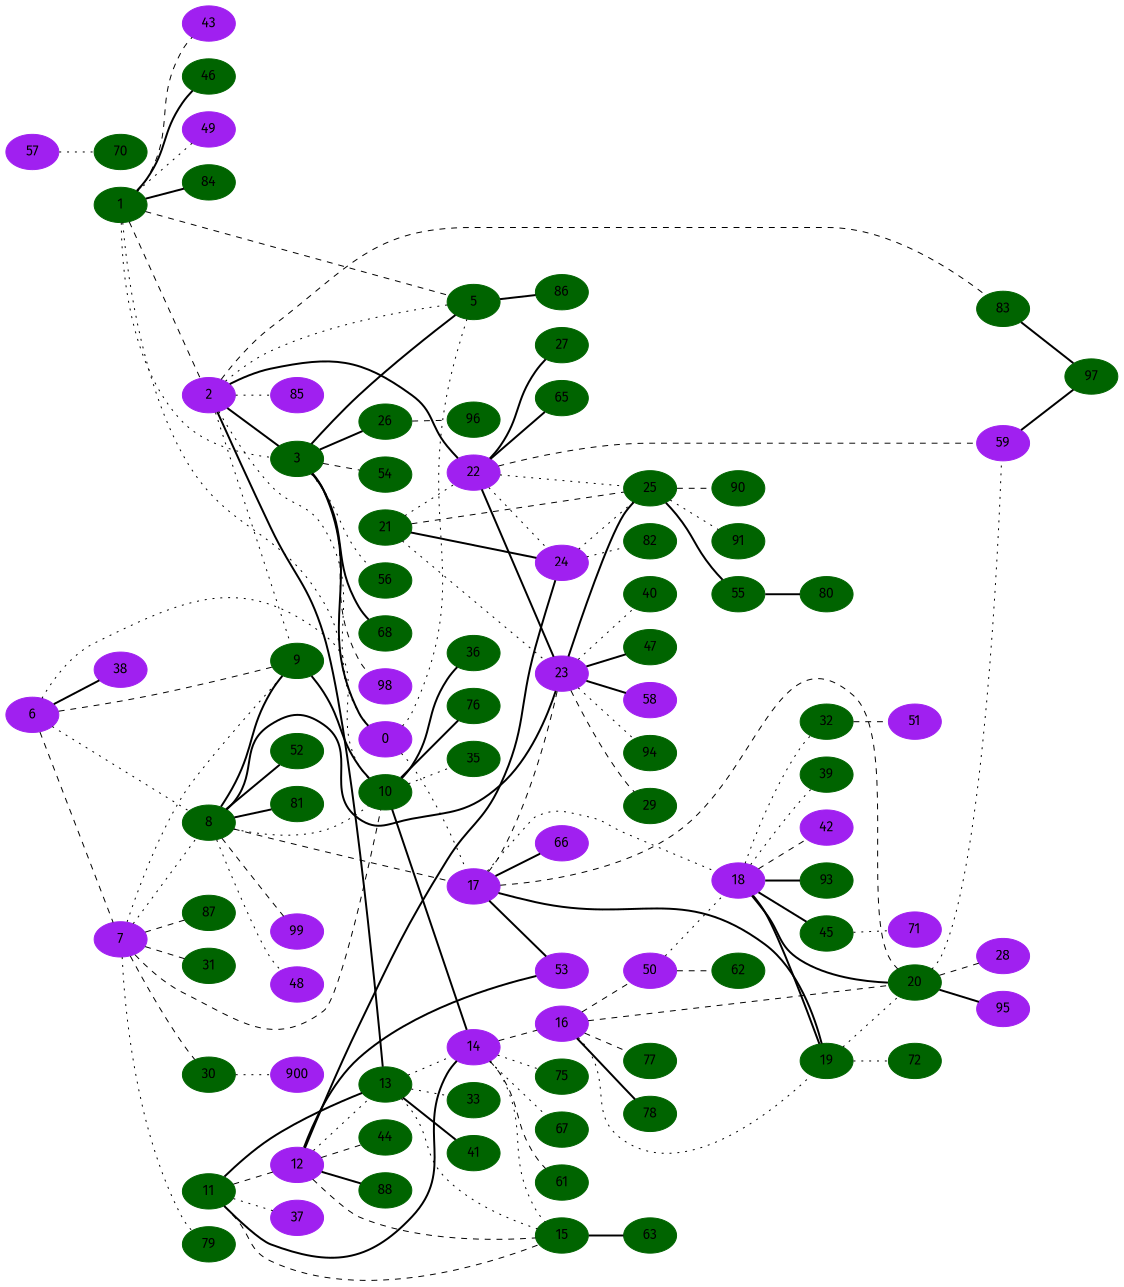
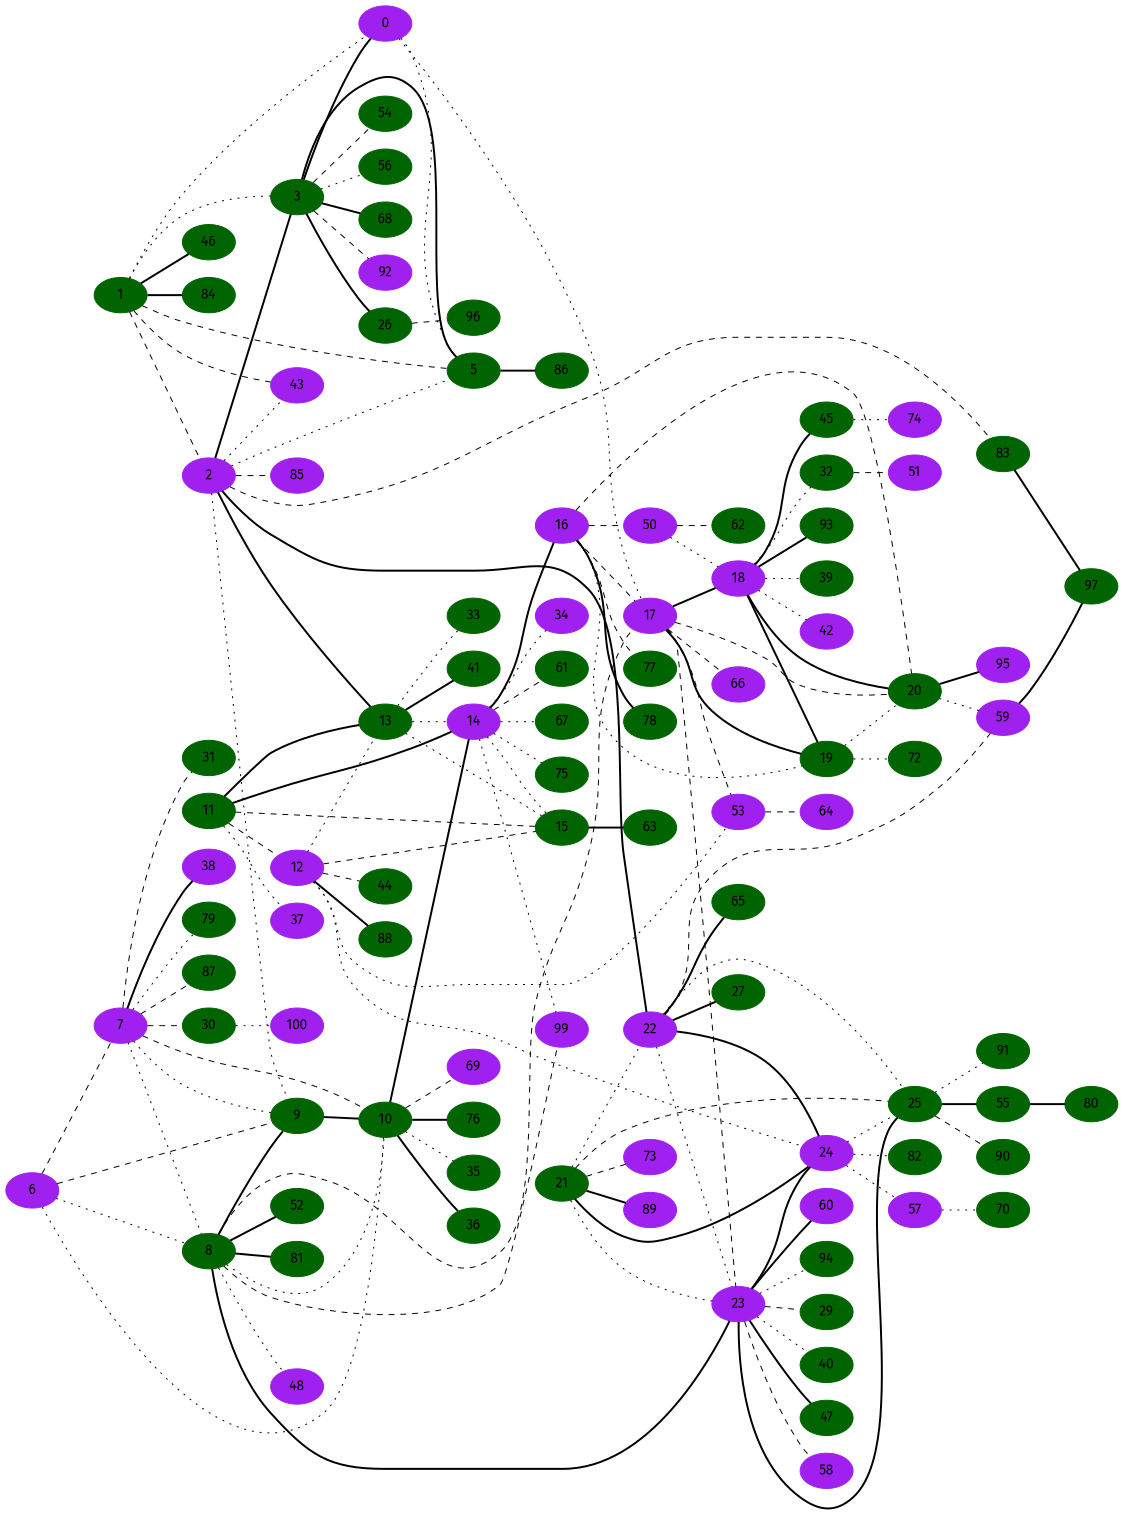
(209, 129) -> none
(253, 395) -> (253, 476)
(518, 518) -> (765, 1061)
(330, 541) -> (253, 430)
none -> (606, 571)
(518, 573) -> (694, 1167)
none -> (562, 616)
(385, 686) -> (385, 273)
(606, 687) -> (772, 1392)
(77, 692) -> (155, 942)
none -> (827, 812)
(594, 818) -> (694, 597)
(783, 854) -> (783, 605)
(518, 865) -> (694, 650)
(443, 867) -> (521, 1050)
none -> (518, 876)
(518, 929) -> (702, 710)
(915, 930) -> (915, 420)
(1003, 956) -> none
(396, 1031) -> (525, 984)
(518, 1035) -> (525, 627)
none -> (474, 1067)
(297, 1075) -> (297, 1026)
none -> (650, 1157)
none -> (871, 1182)
none -> (827, 1206)
none -> (650, 1210)
none -> (781, 1227)
